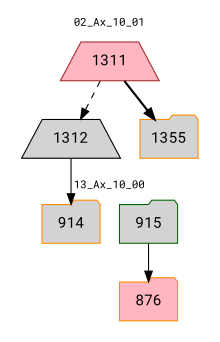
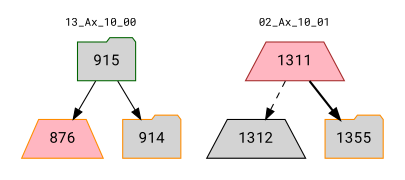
(71, 182) -> (126, 96)
(149, 301) -> (62, 139)
